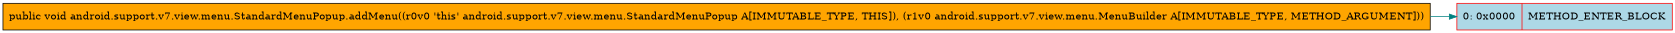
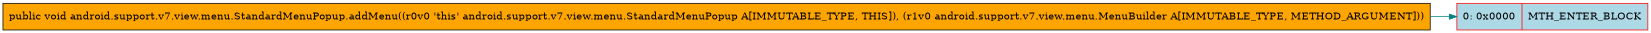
(1597, 16) -> (1585, 16)
